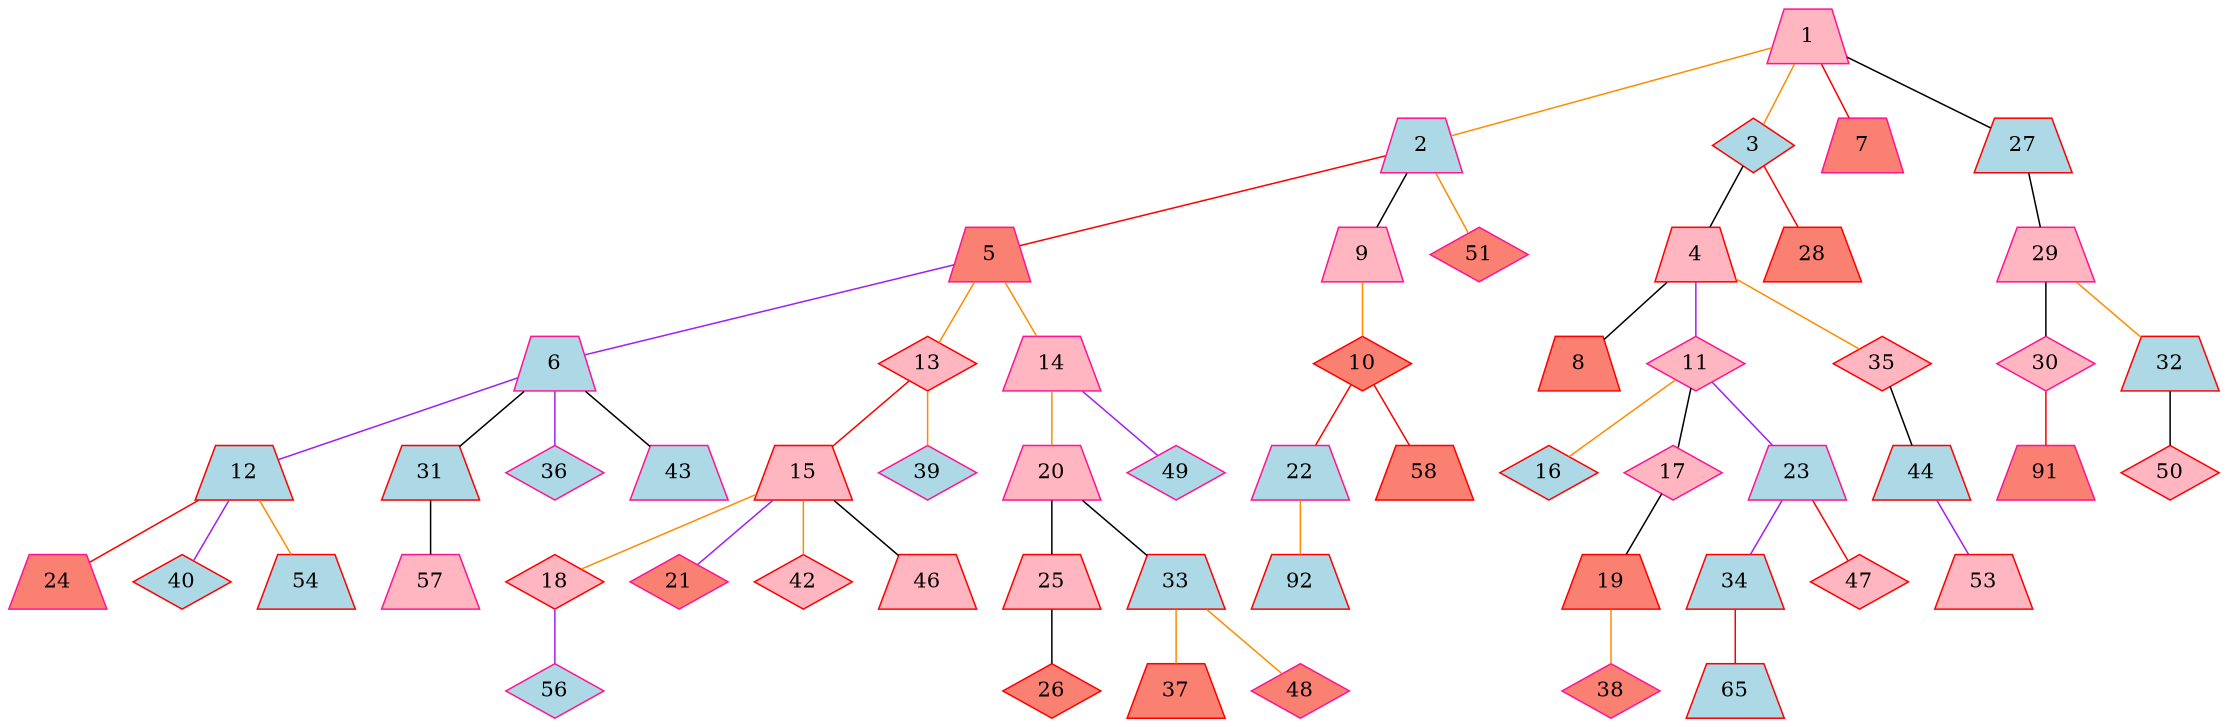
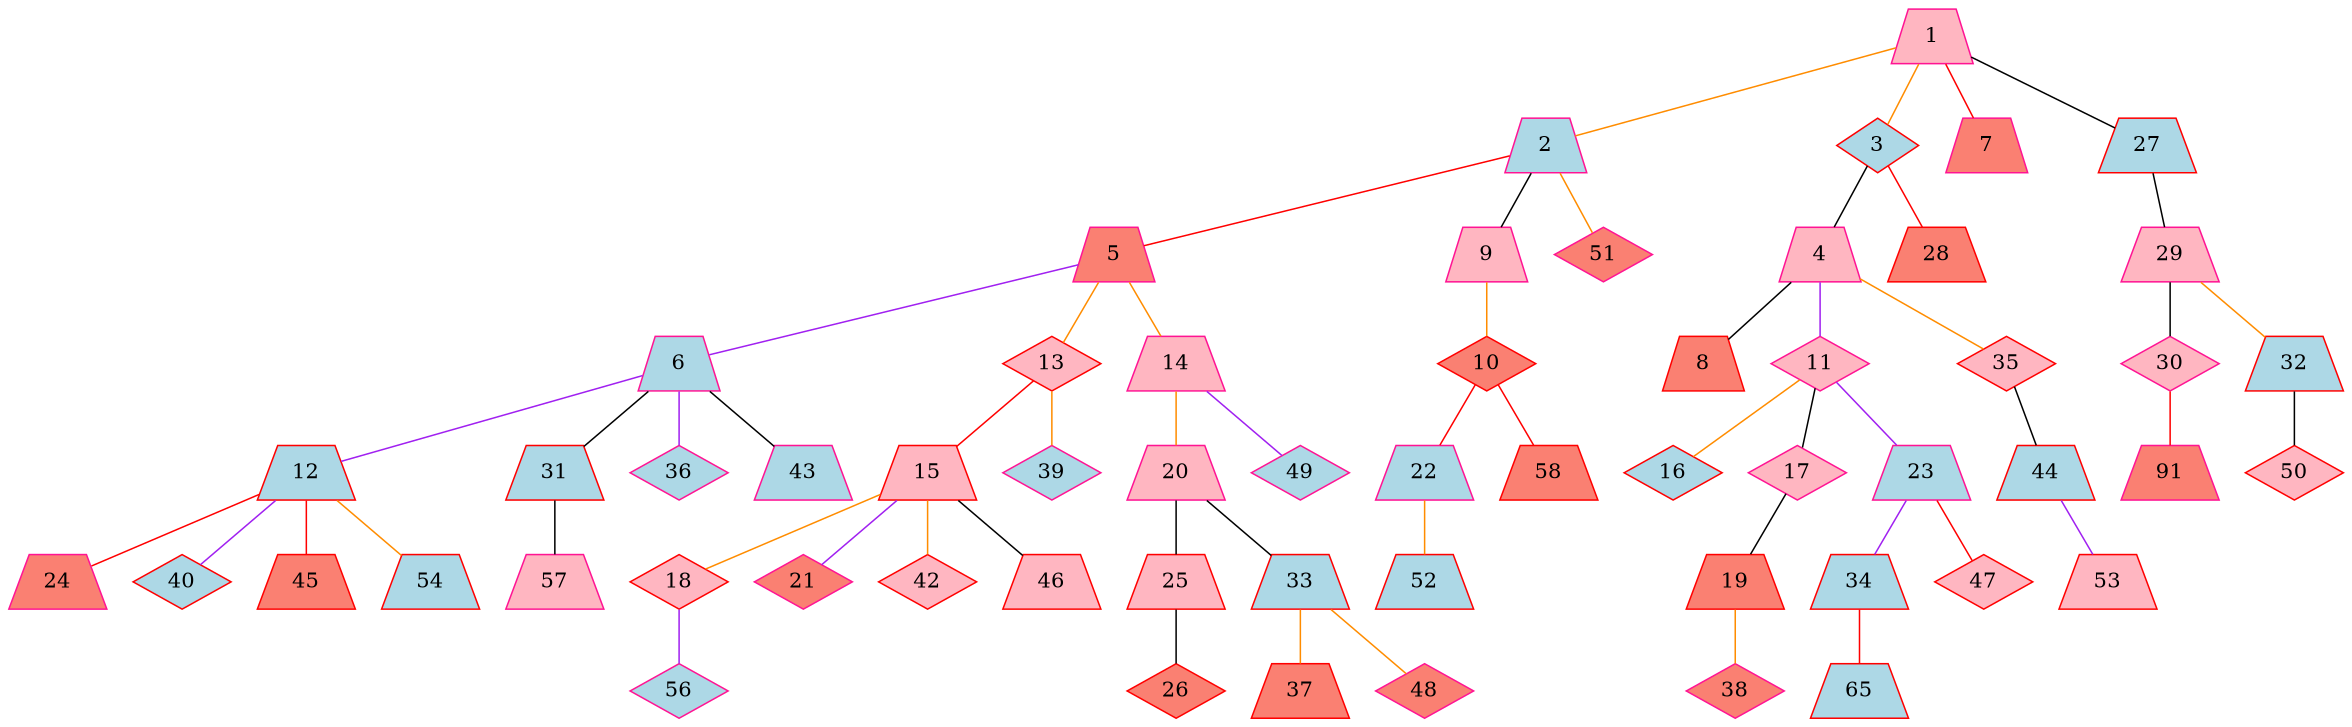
(1696, 255) -> (1820, 255)
none -> (306, 582)
(1300, 582) -> (1425, 582)
